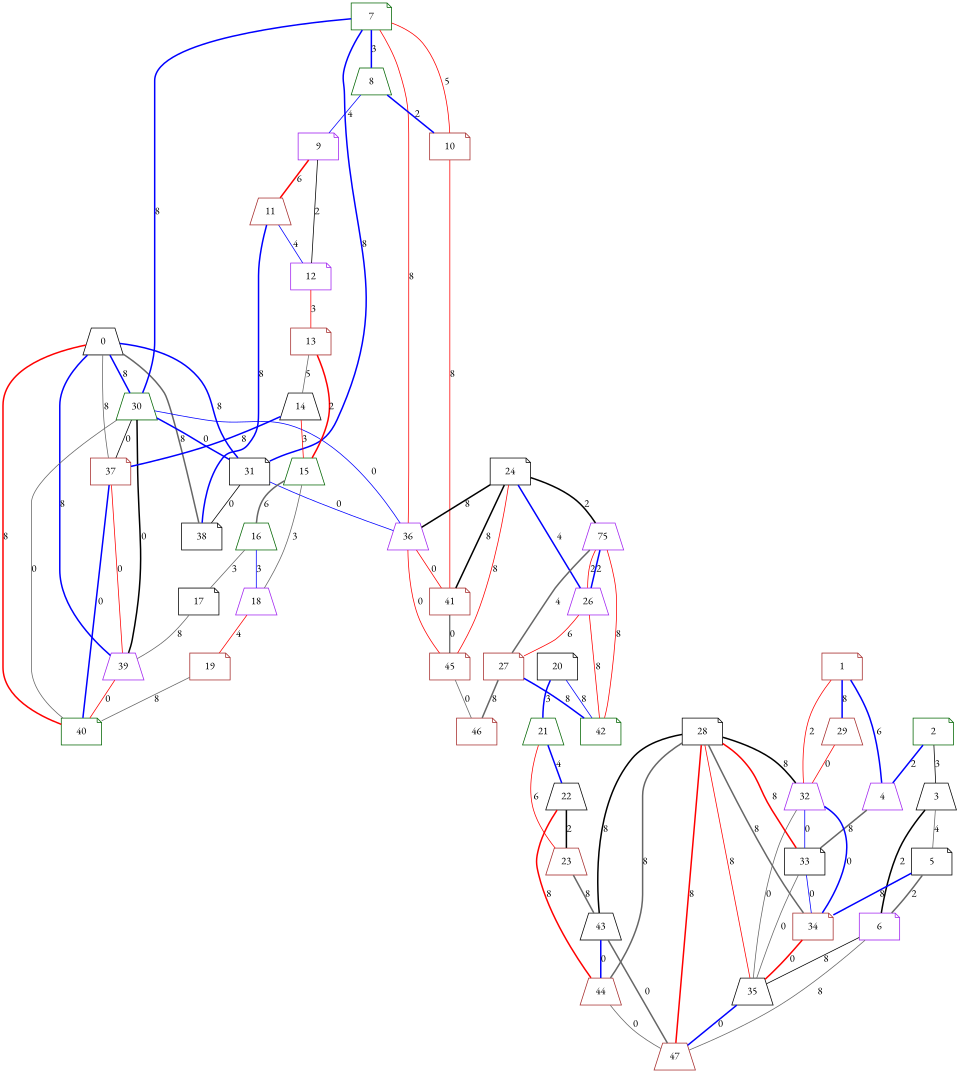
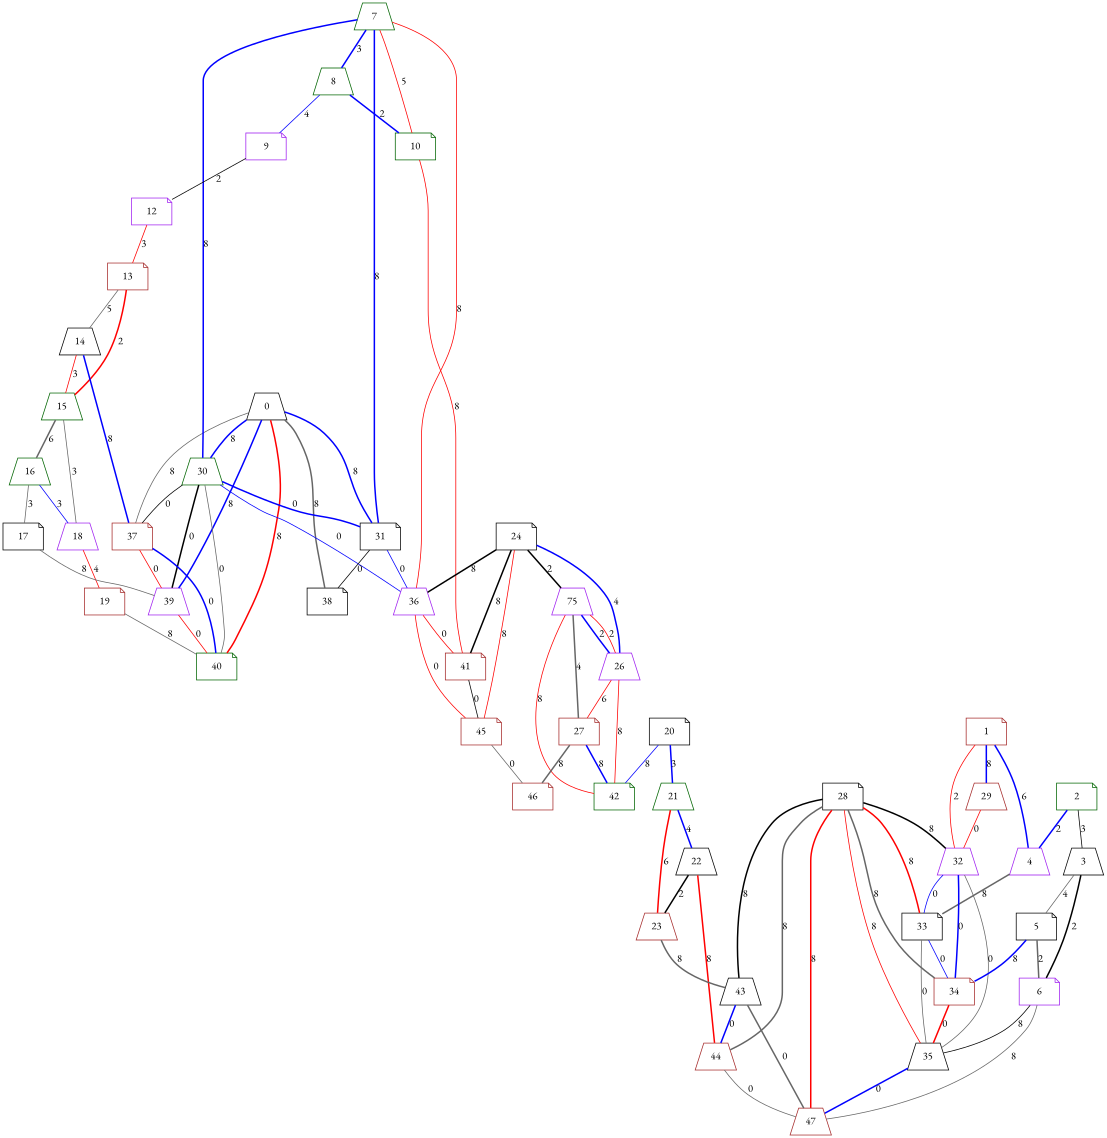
(371, 16) -> (374, 16)
(450, 146) -> (415, 146)
(270, 211) -> none
(531, 799) -> (662, 861)
